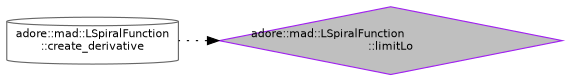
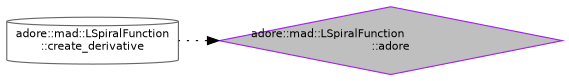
(391, 41) -> (391, 41)
